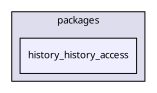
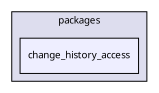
(78, 56) -> (79, 56)
